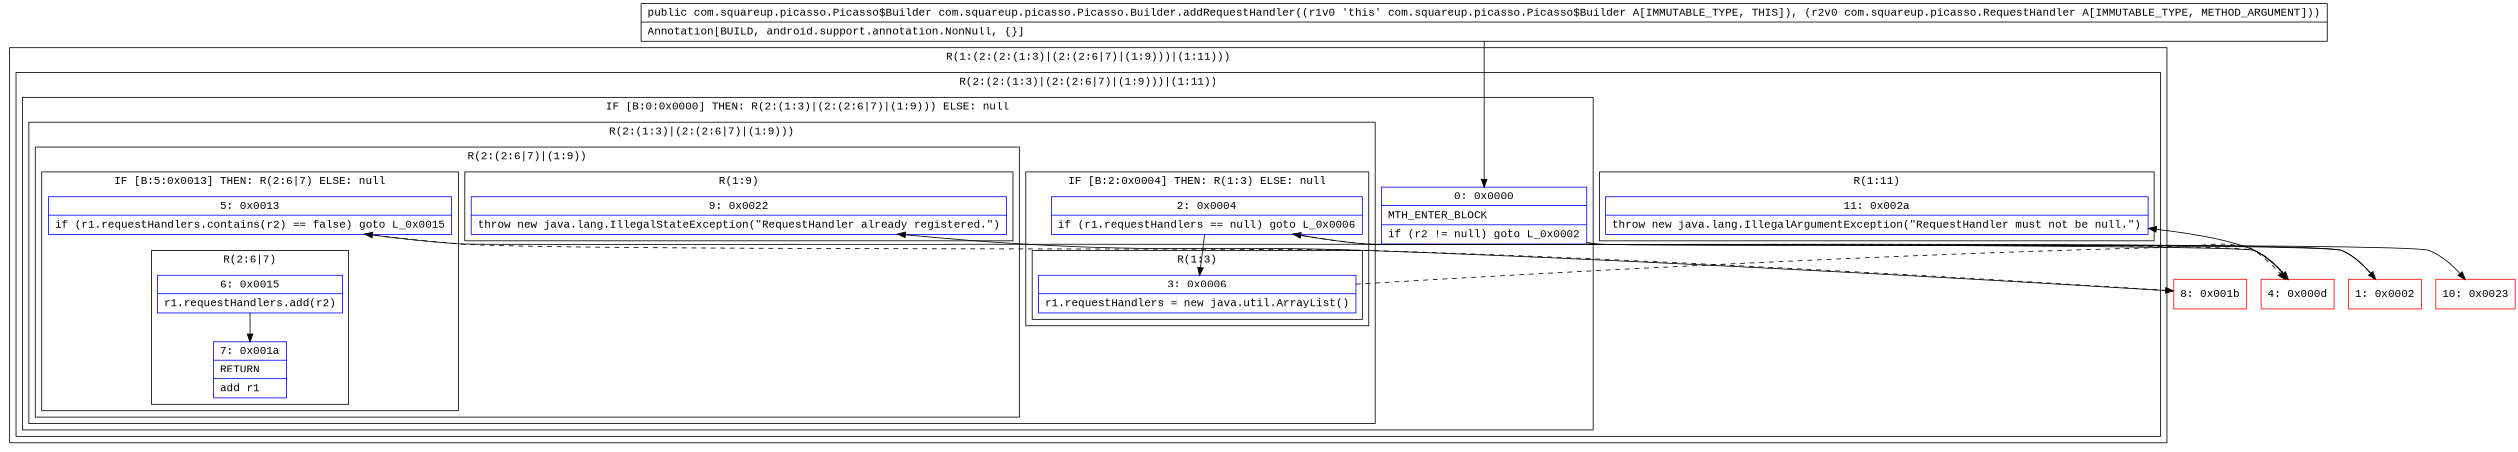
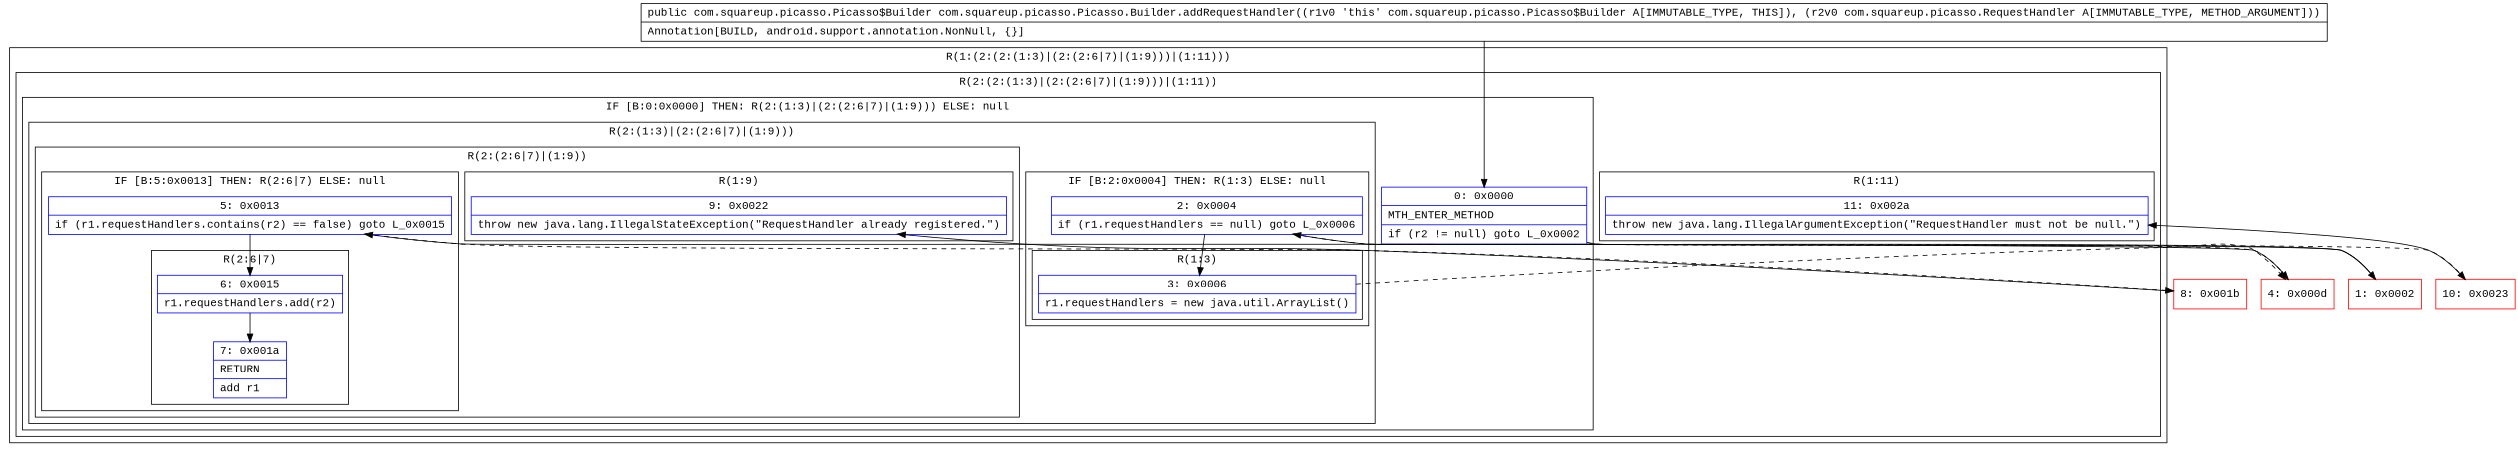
(1438, 215) -> (1441, 215)
(2217, 239) -> (2317, 235)
(2027, 245) -> (2027, 245)
none -> (250, 256)
